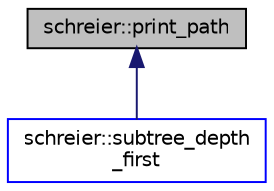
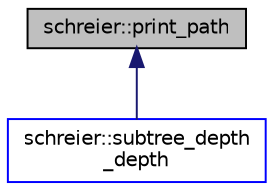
(137, 151) -> (137, 151)
